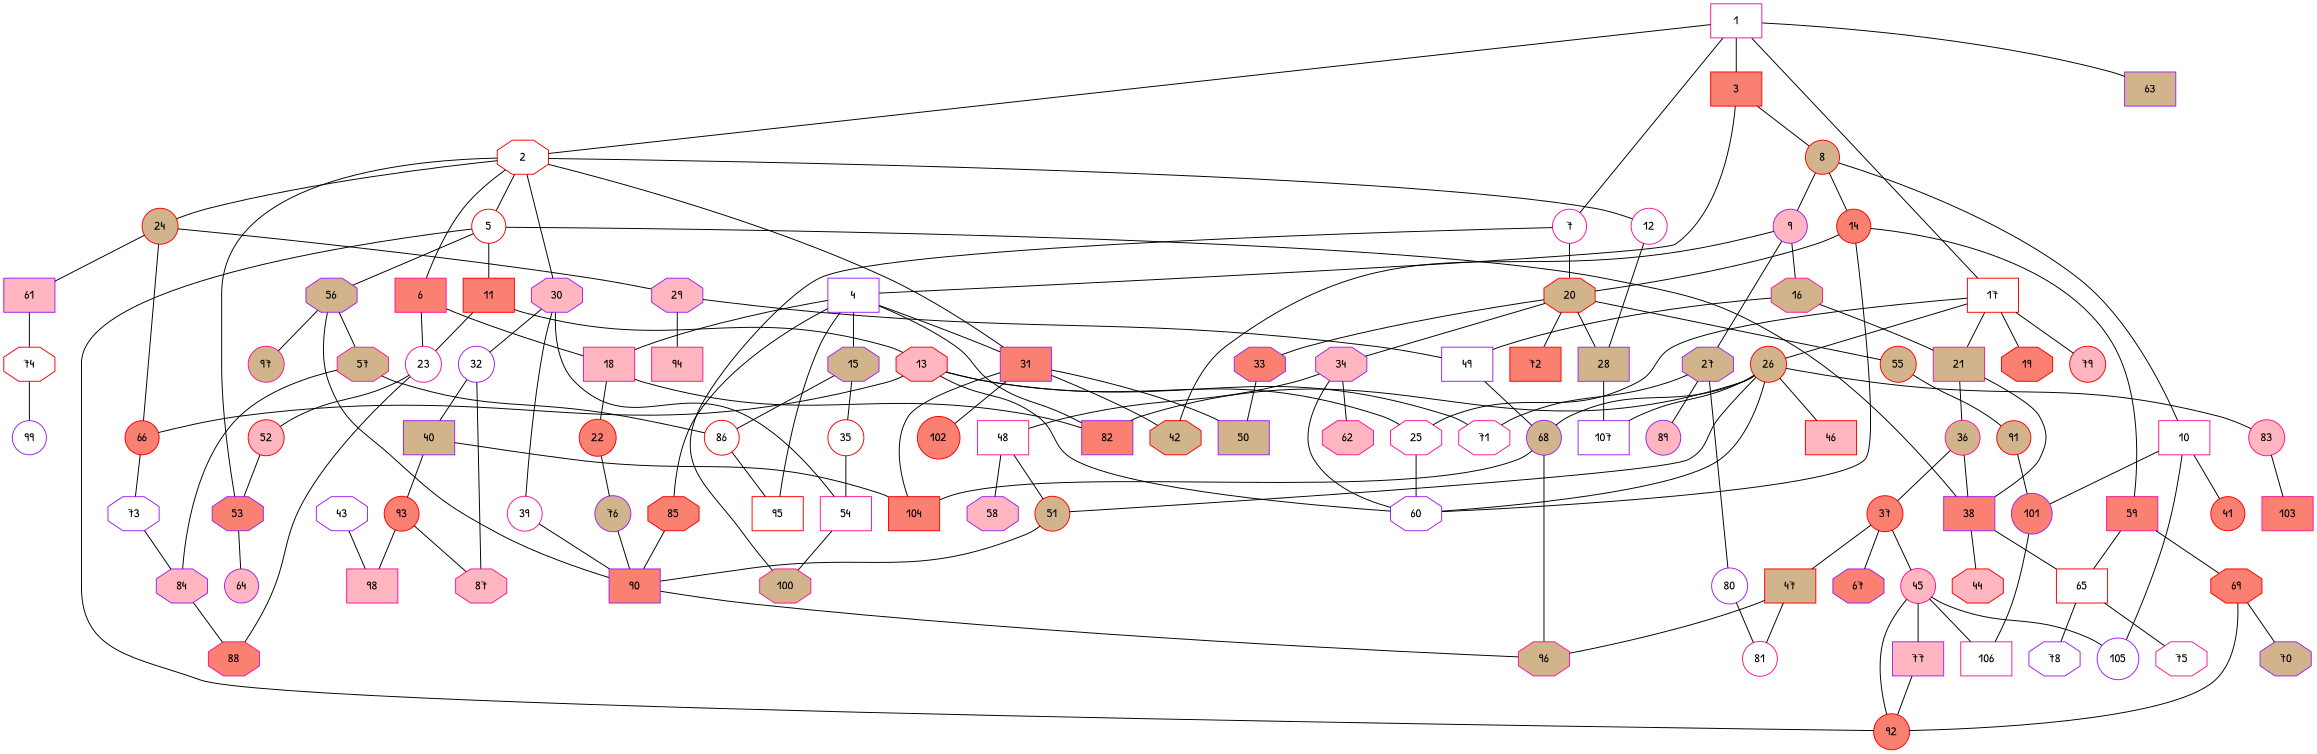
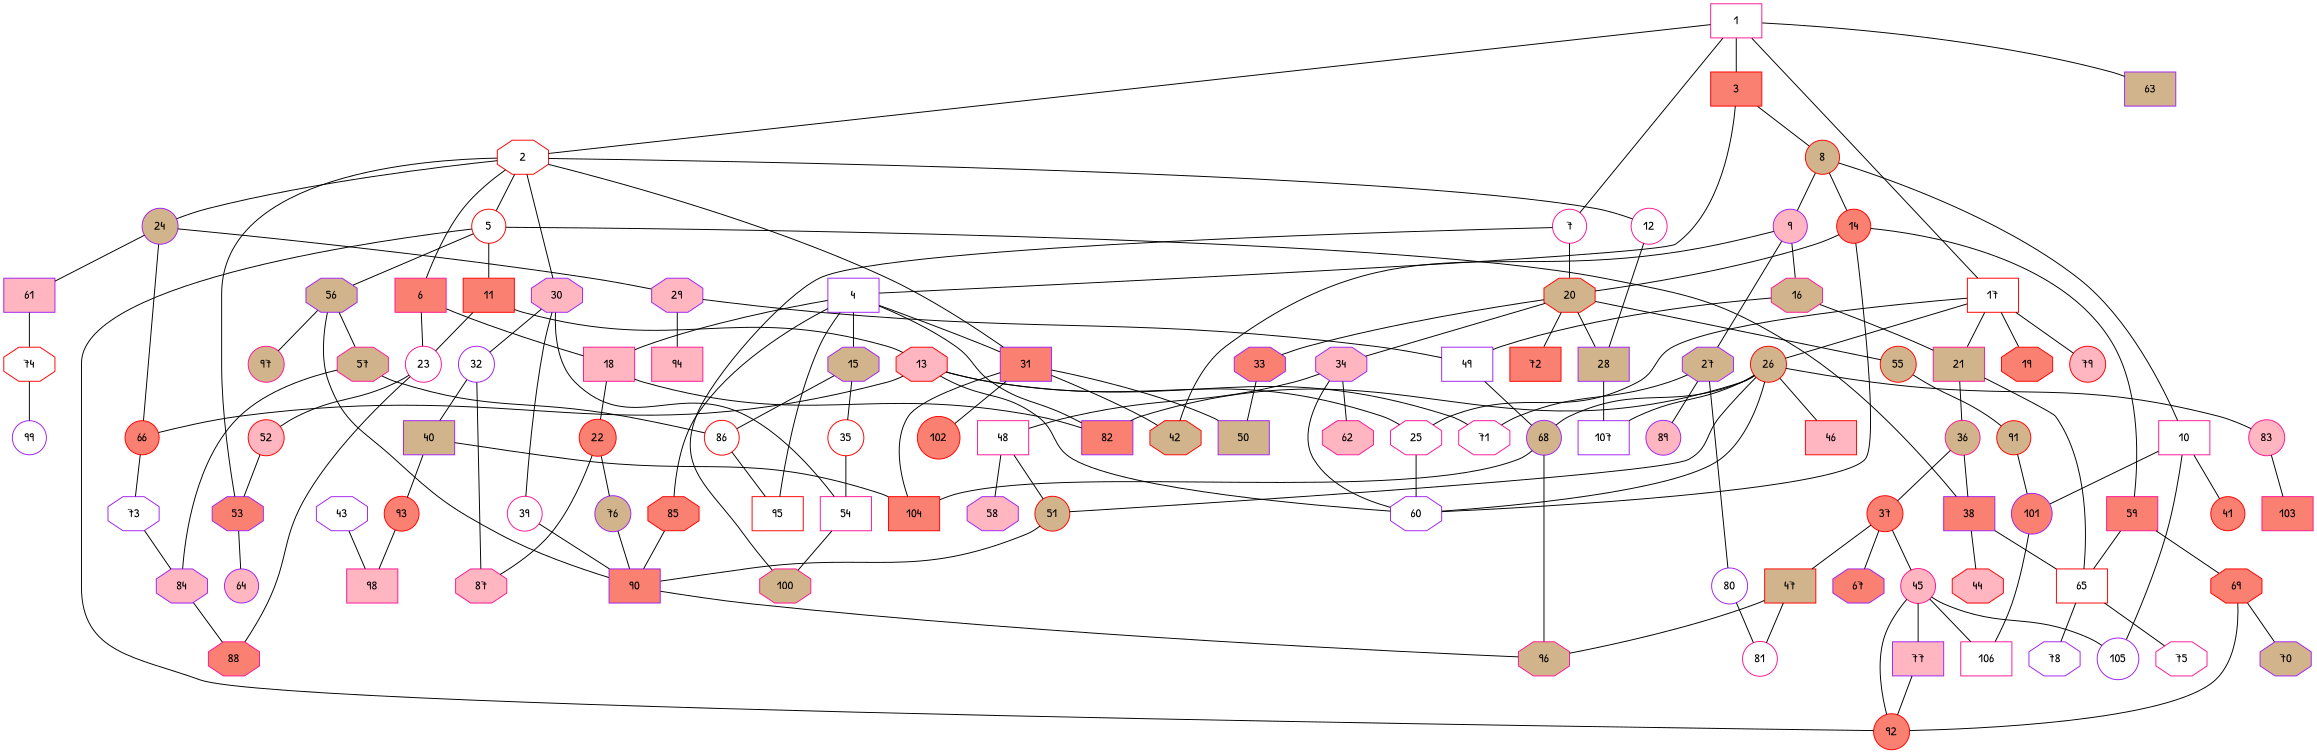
(160, 226) -> (160, 226)
(2046, 433) -> (2073, 451)
(440, 549) -> (558, 524)
